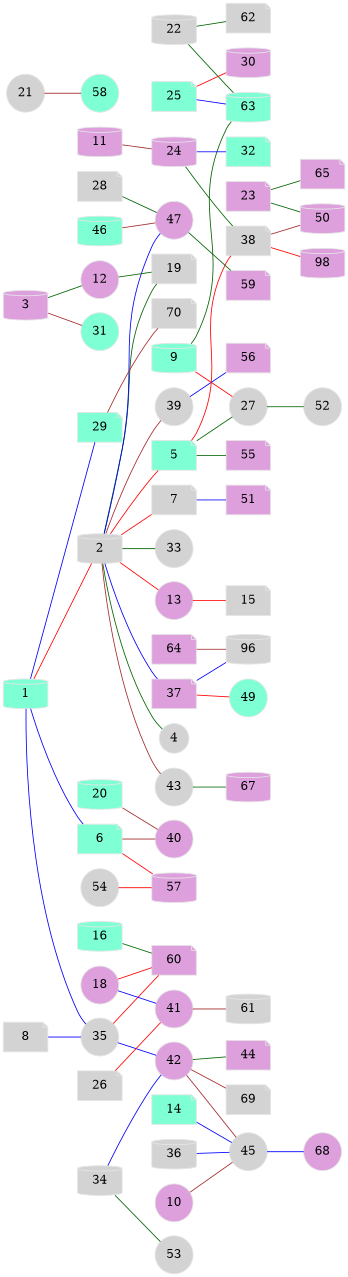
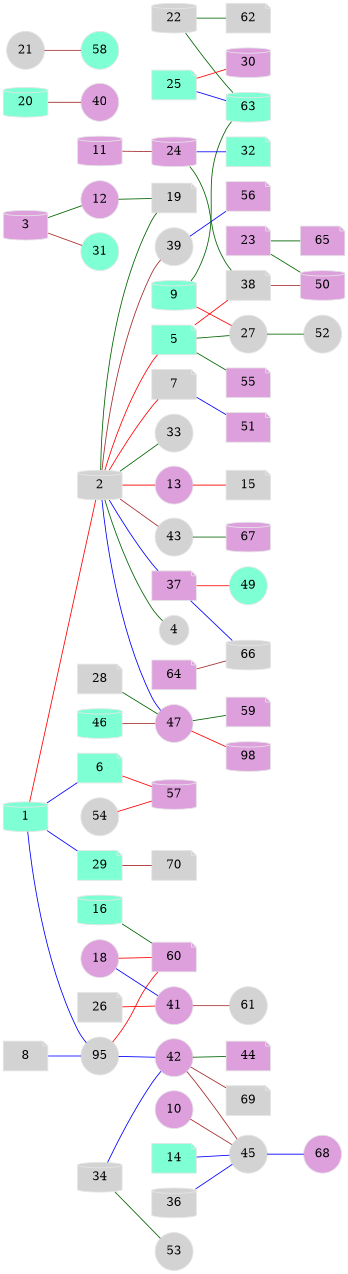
(286, 252) -> (209, 739)
(248, 649) -> (248, 655)
(139, 839) -> none
(248, 1009) -> (248, 1006)
(100, 1037) -> (100, 1056)
